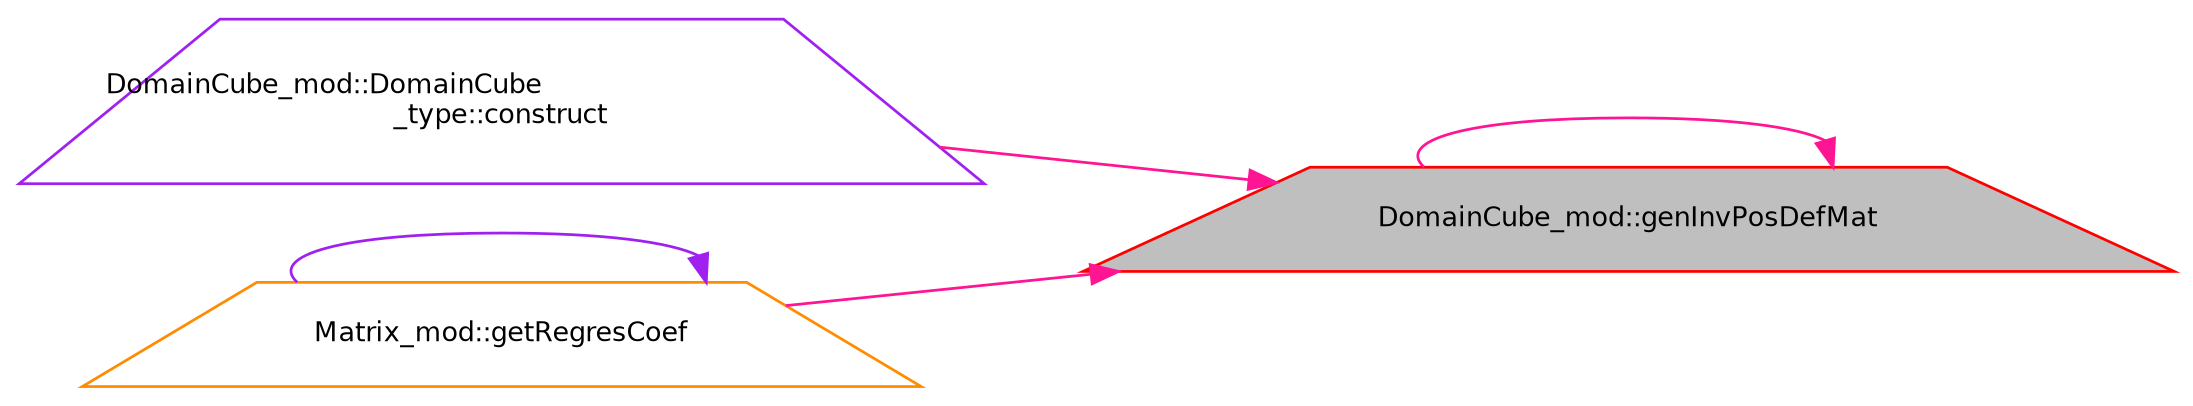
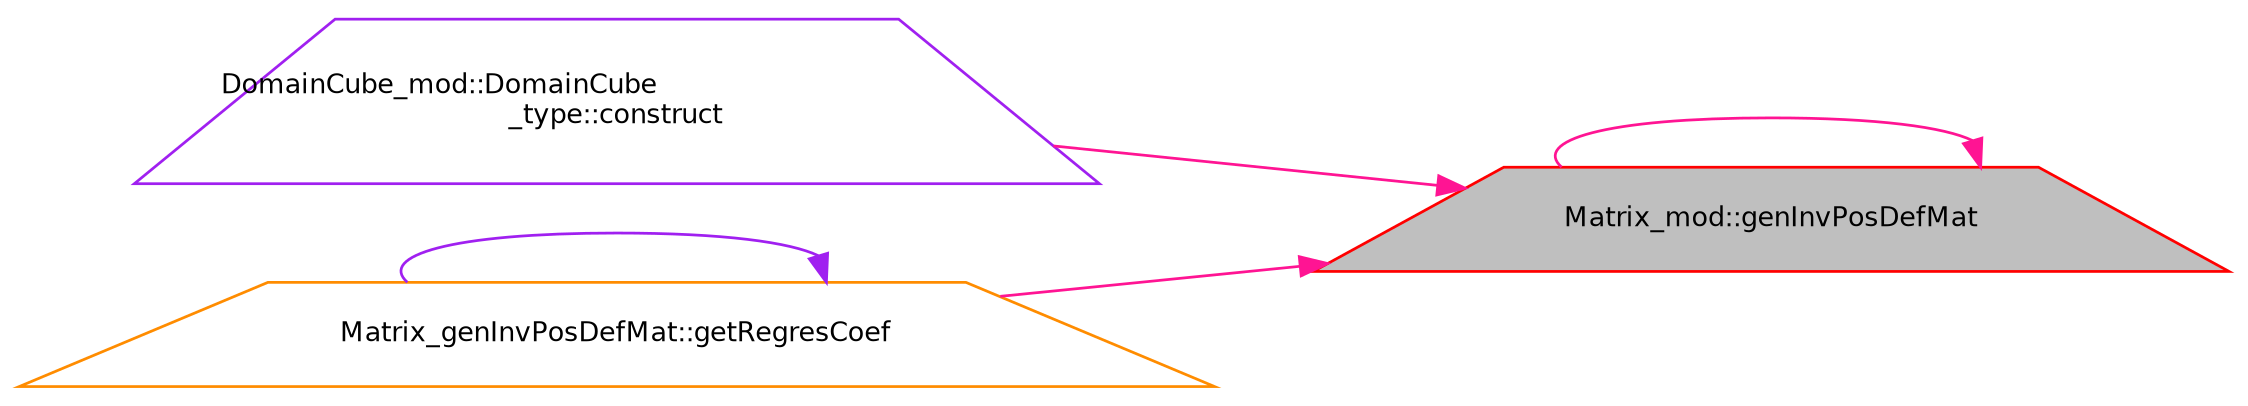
(1629, 219) -> (1771, 219)
(502, 334) -> (617, 334)
